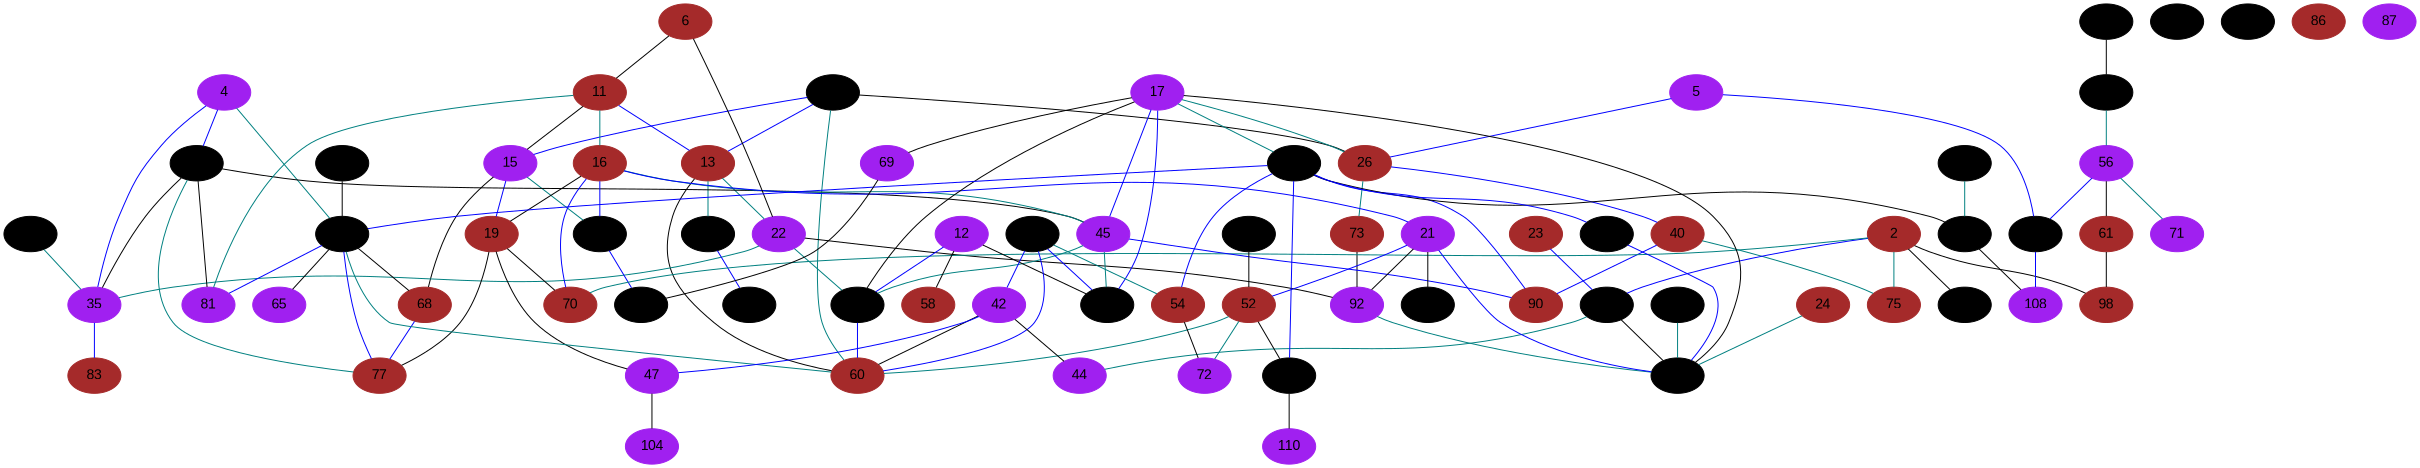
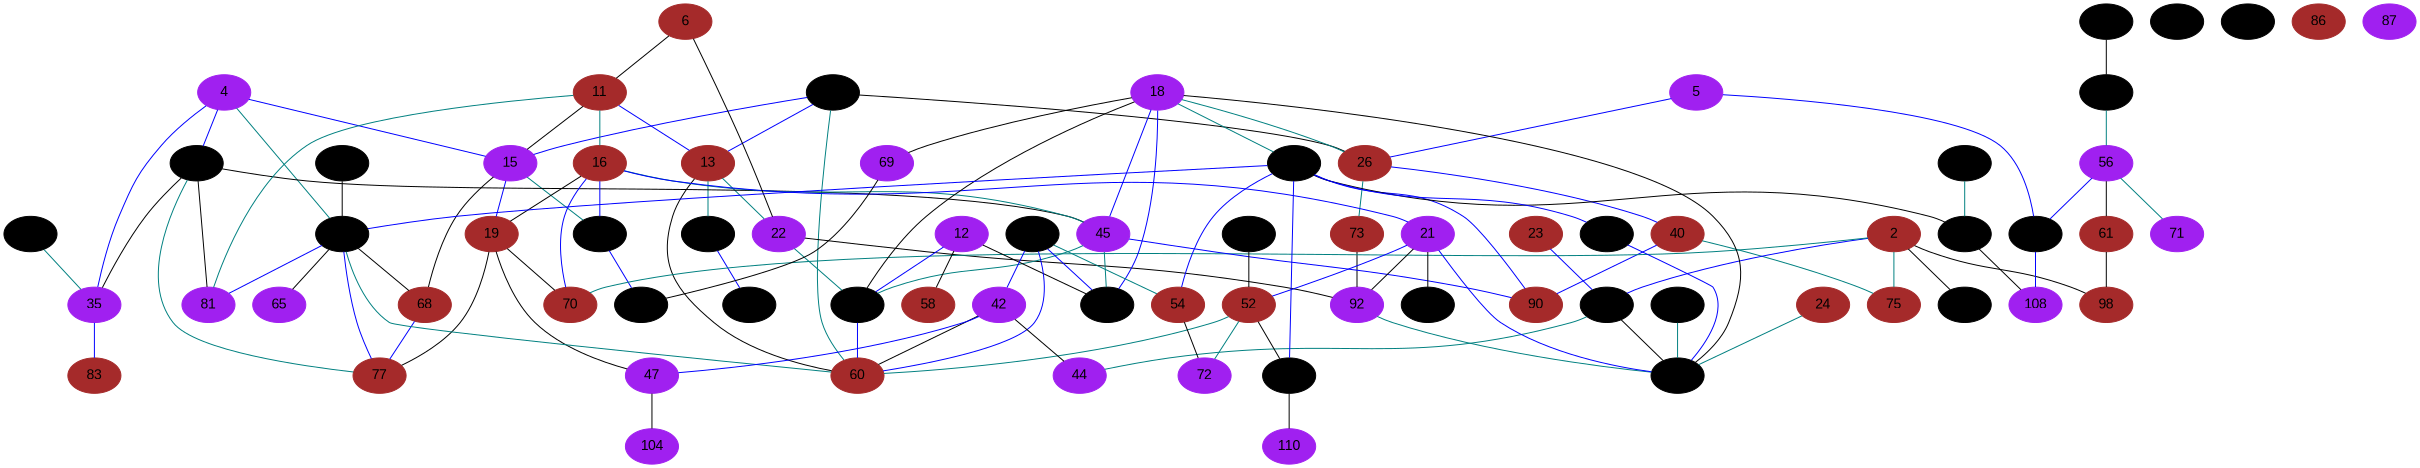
(1157, 92) -> (1157, 92)
none -> (373, 129)
(440, 279) -> none
